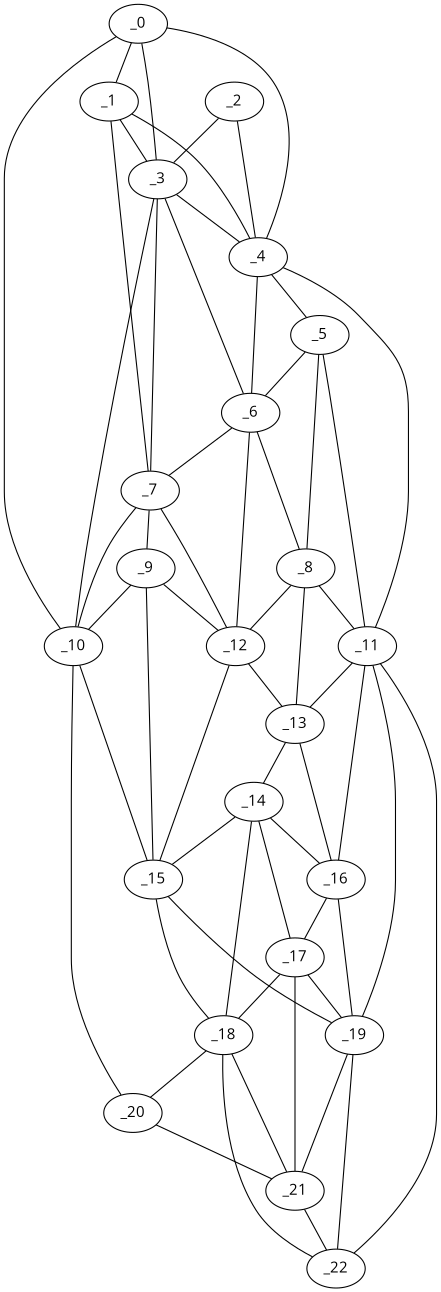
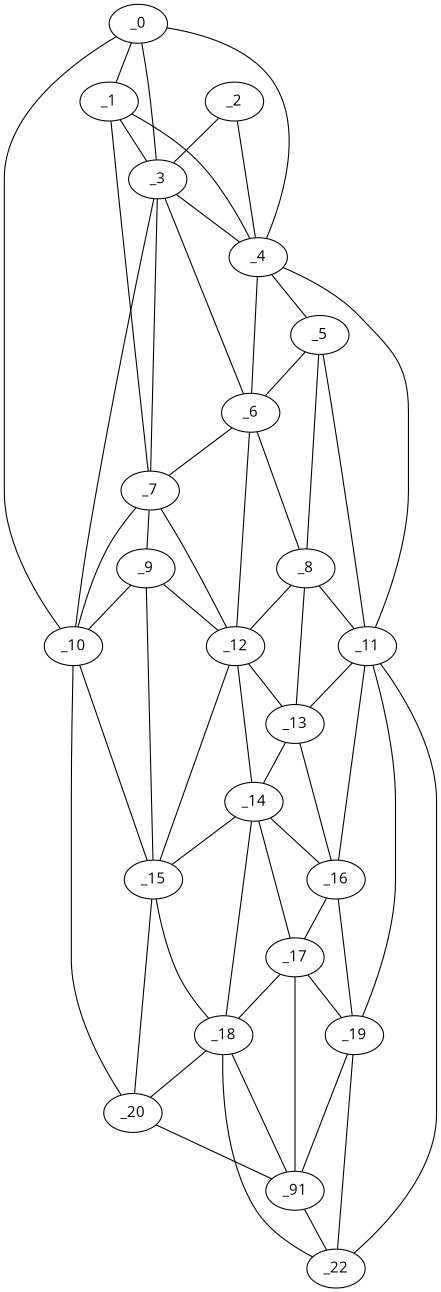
none -> (245, 724)
(244, 967) -> (143, 996)
(295, 1191) -> (295, 1191)
